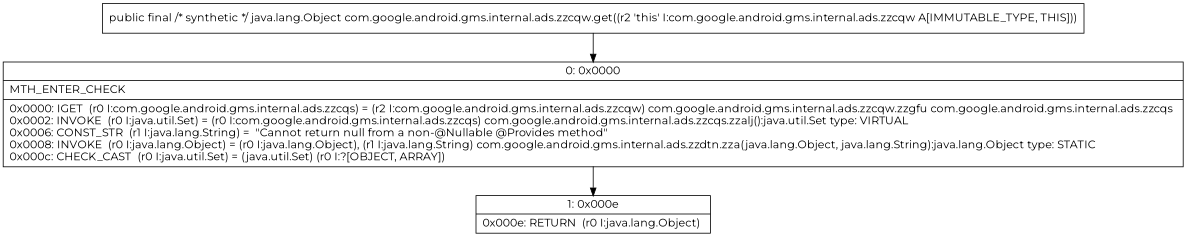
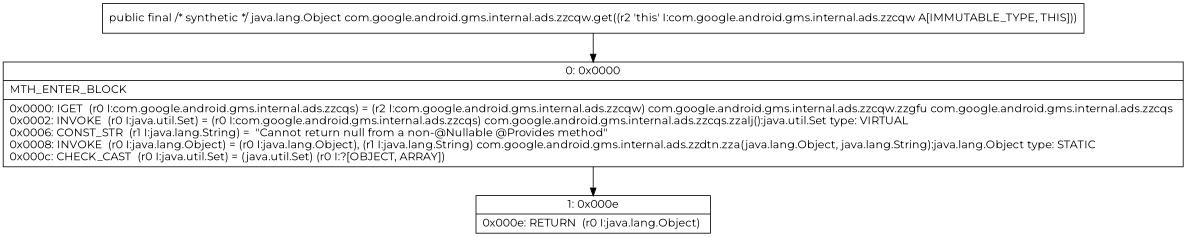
(68, 90) -> (68, 90)
